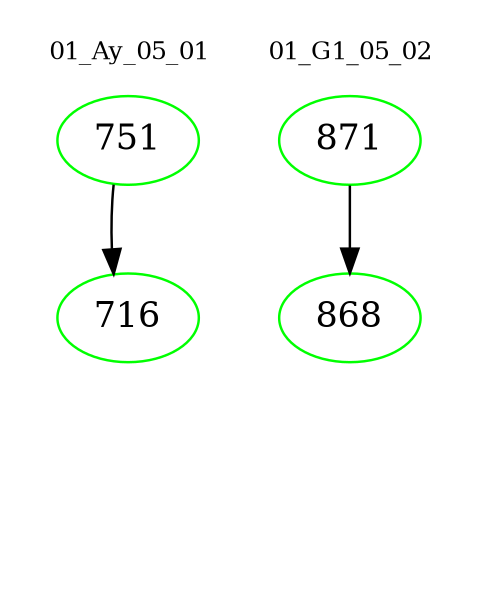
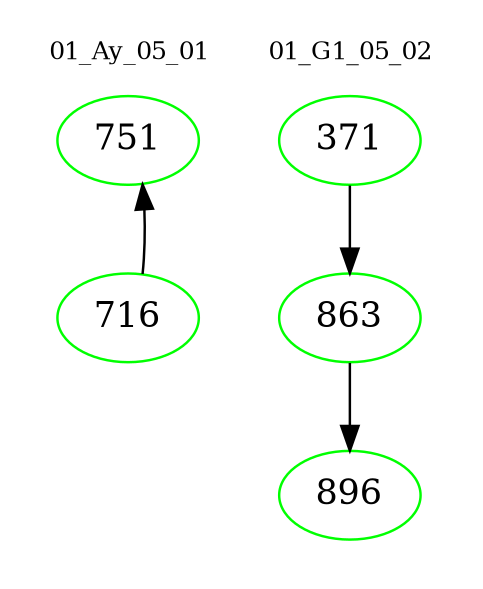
(350, 140) -> (350, 140)
(112, 217) -> (145, 242)
(350, 318) -> (350, 318)
none -> (350, 495)
